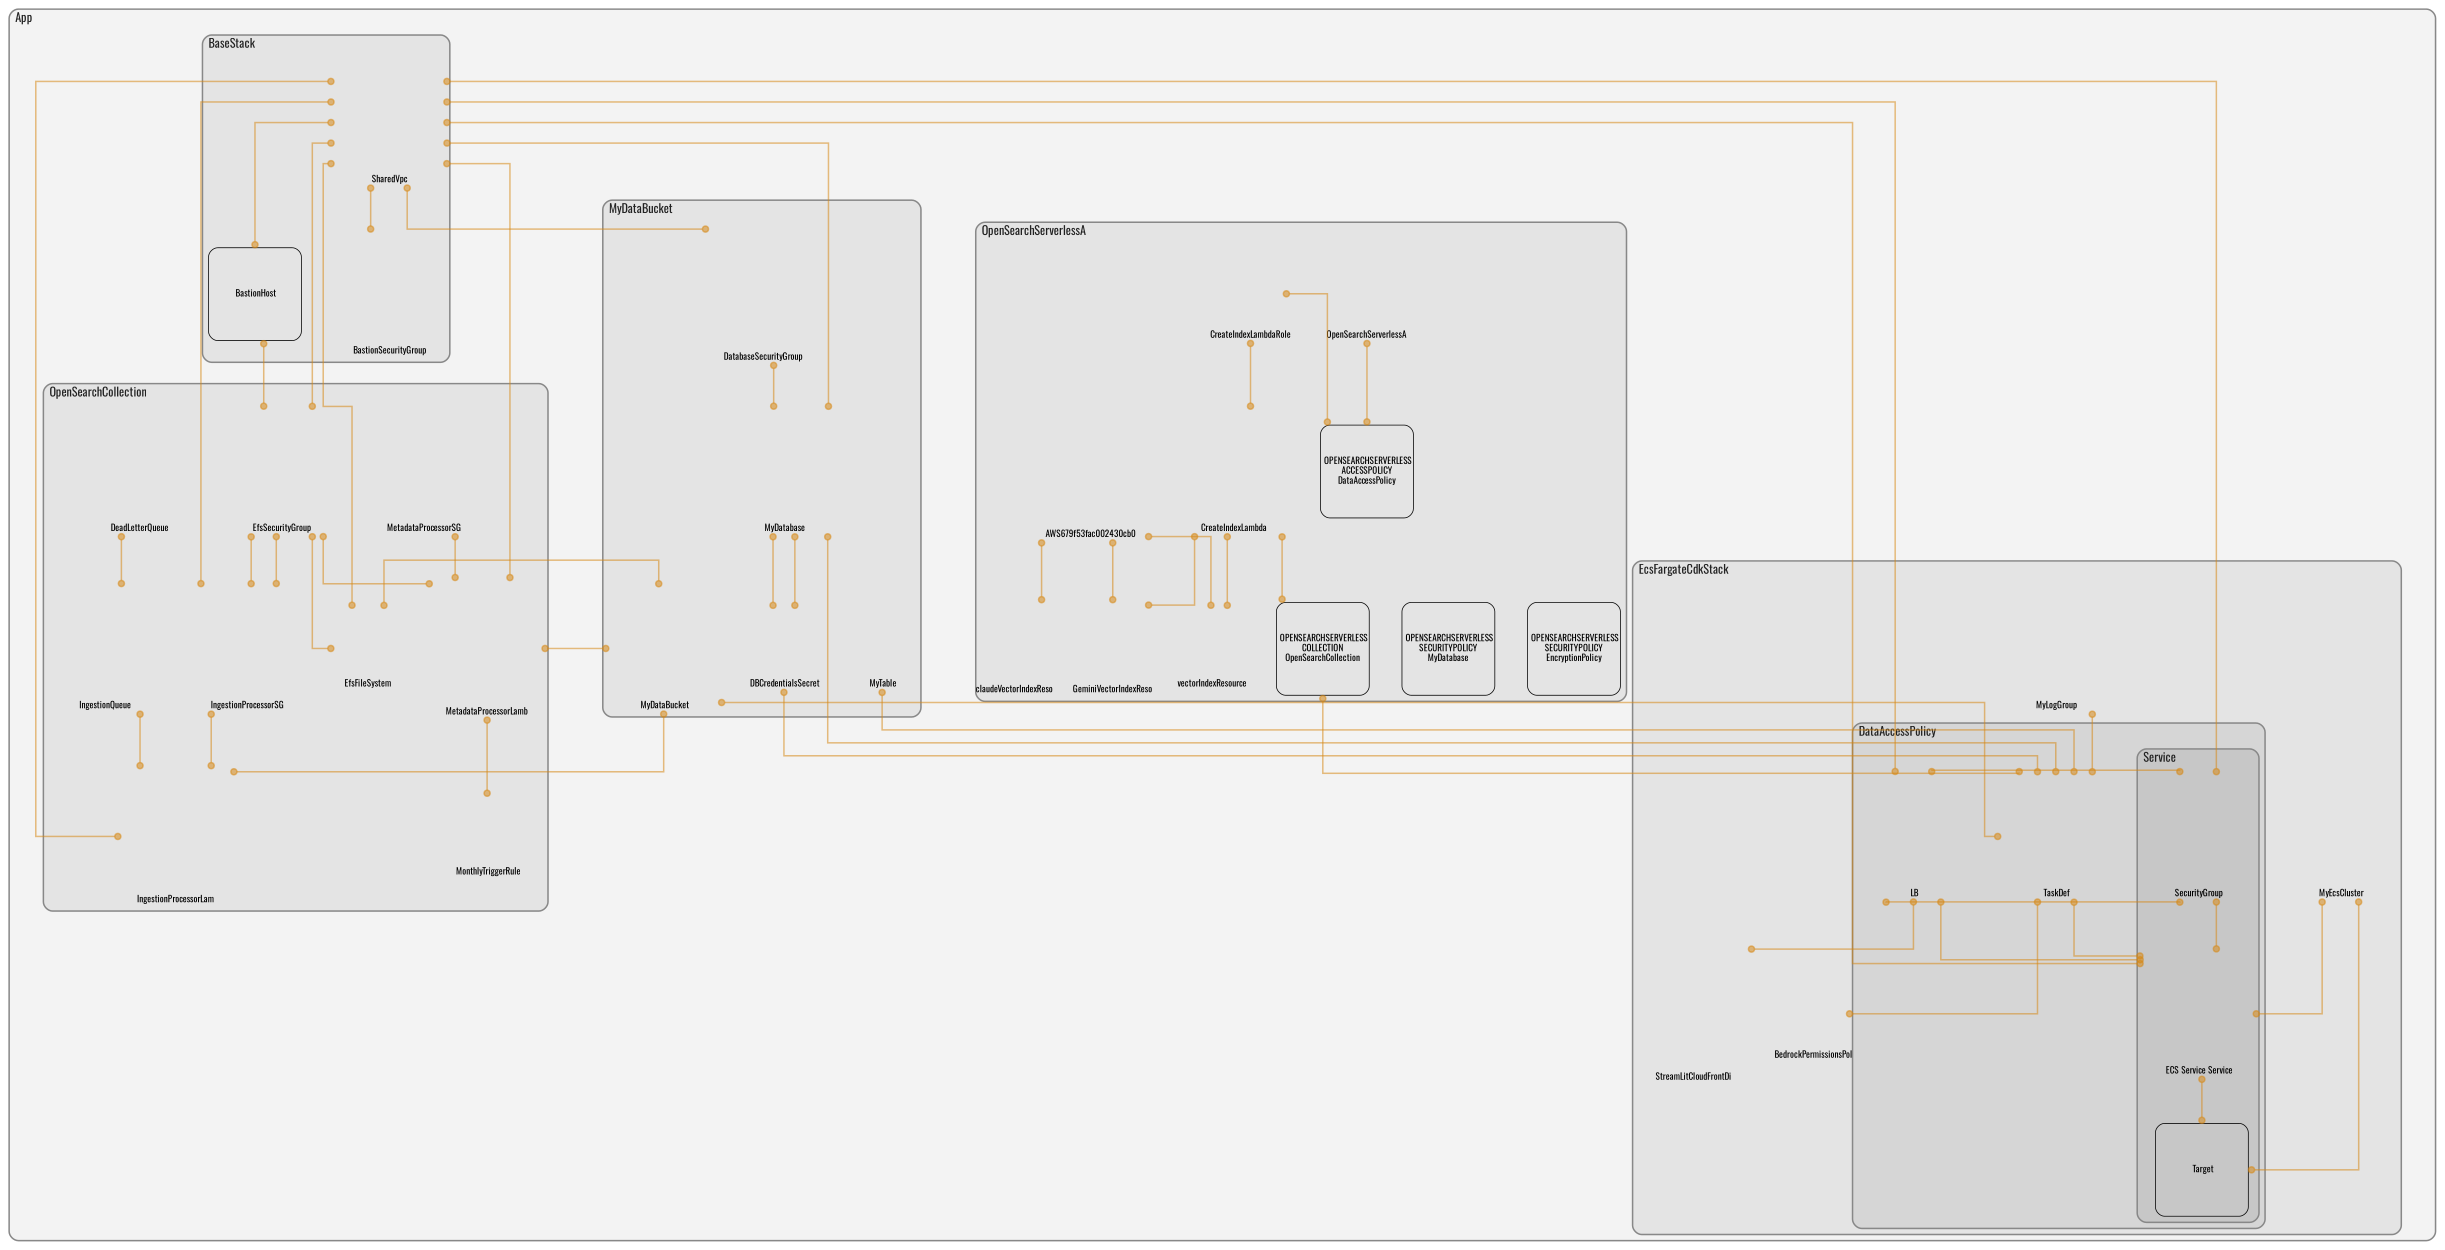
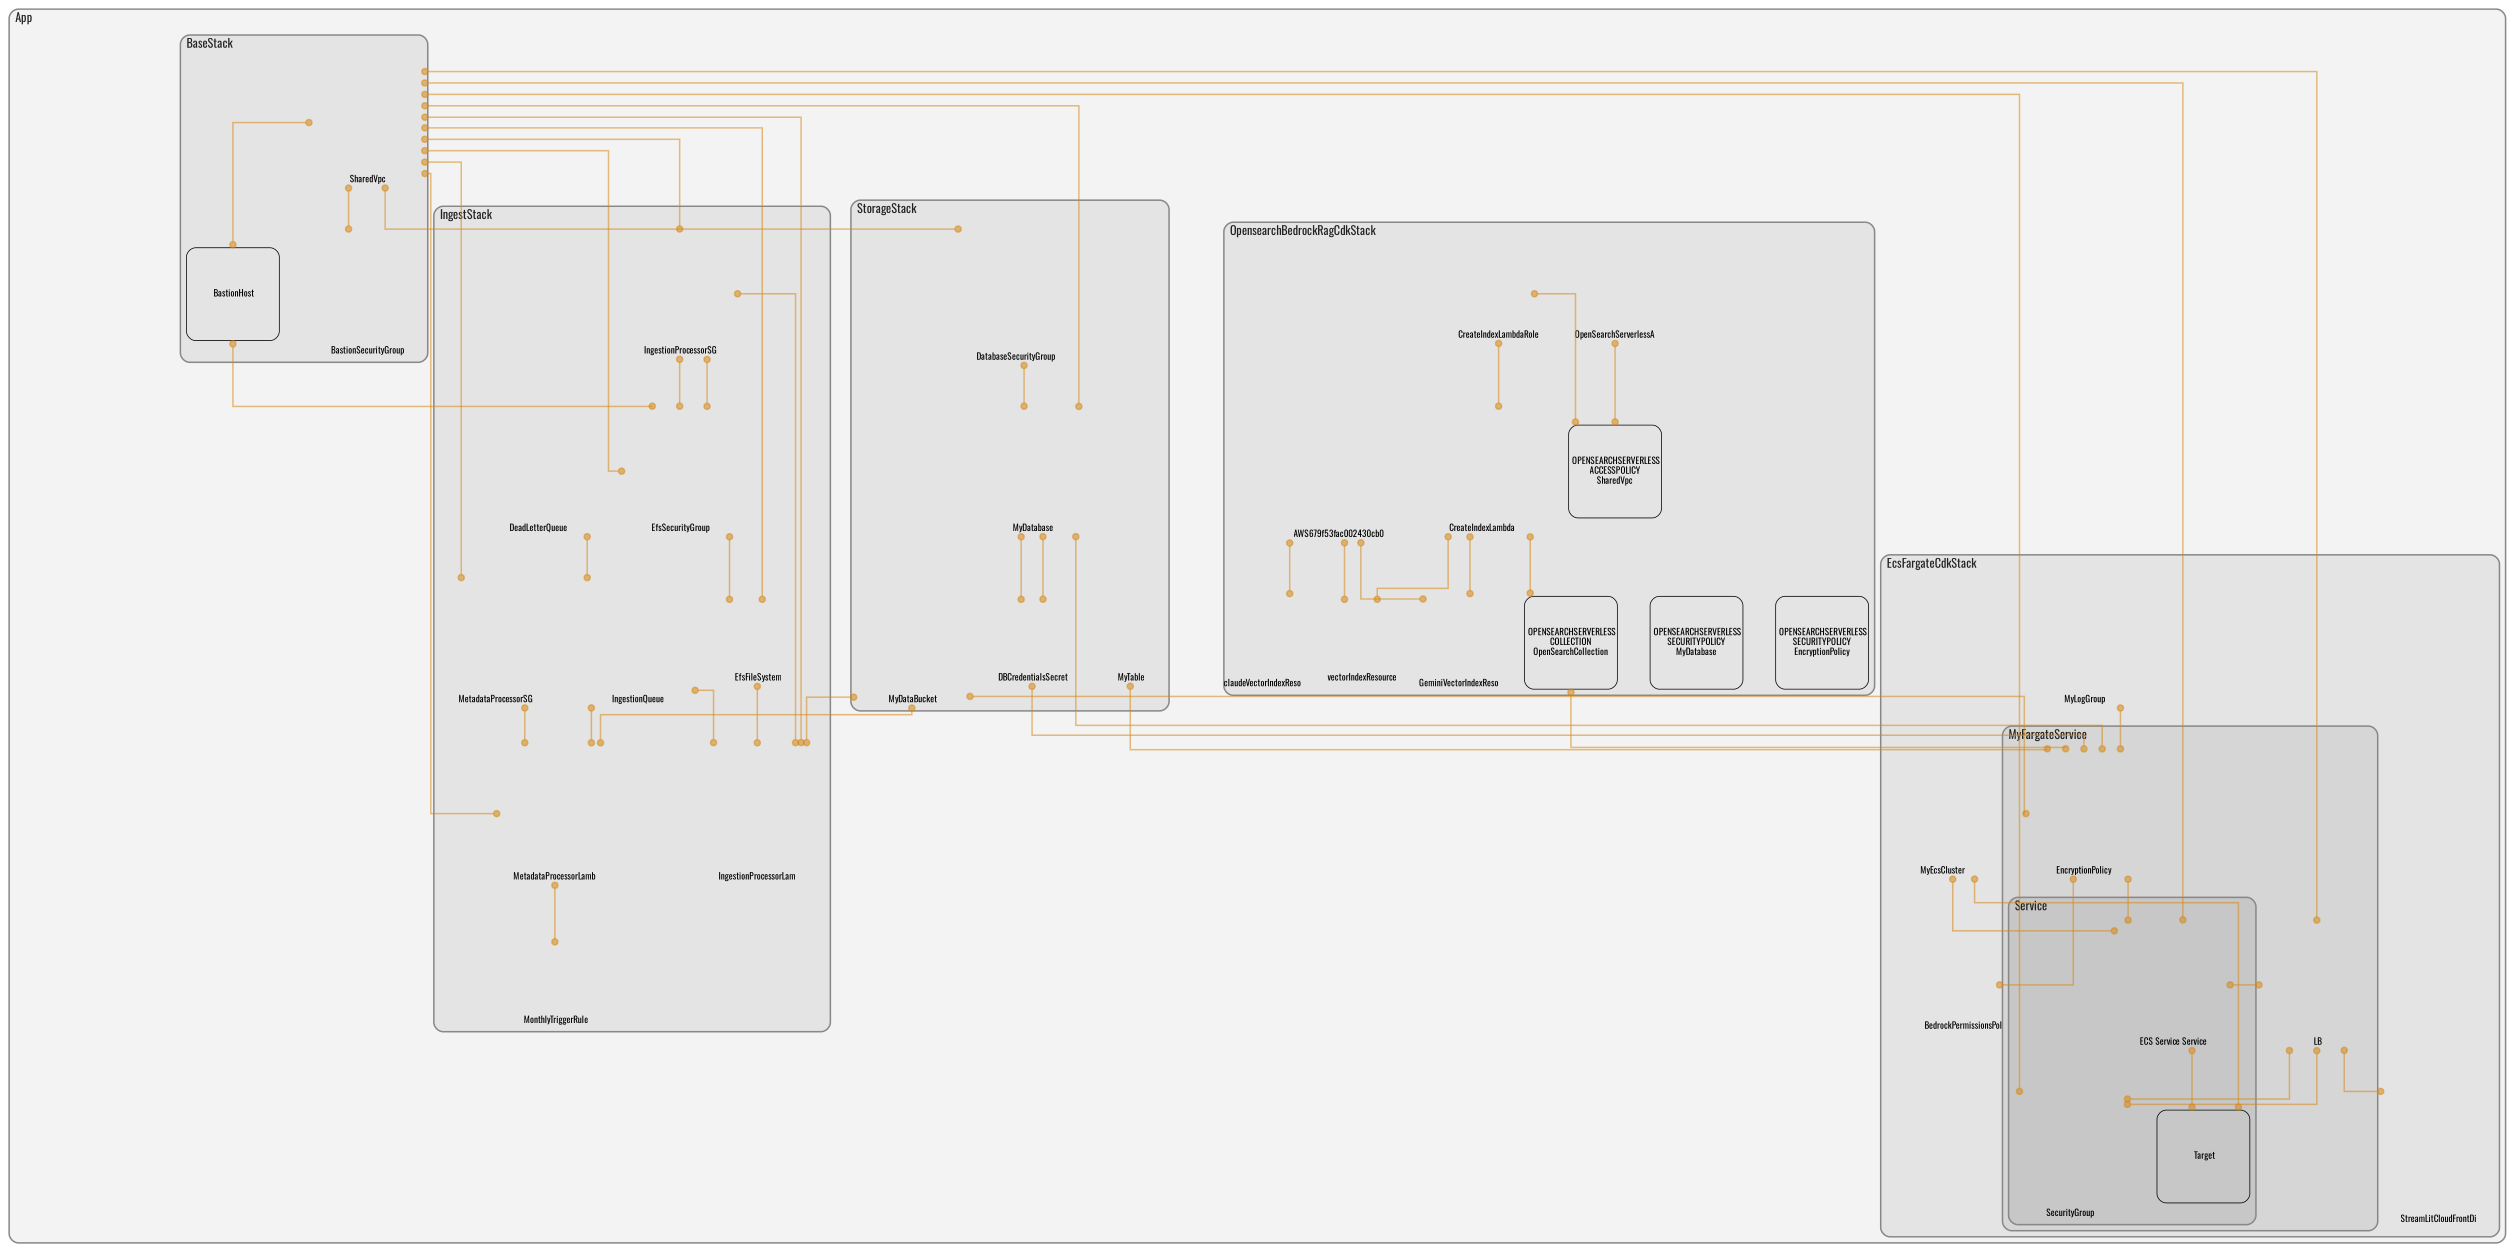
(641, 210) -> (887, 210)
(1034, 232) -> (1303, 232)
none -> (461, 352)
(98, 393) -> (466, 216)
(1367, 472) -> (1615, 472)
(519, 560) -> (757, 720)
(360, 584) -> (591, 725)
(1897, 733) -> (2048, 736)
(2056, 837) -> (2084, 814)
(2216, 925) -> none
